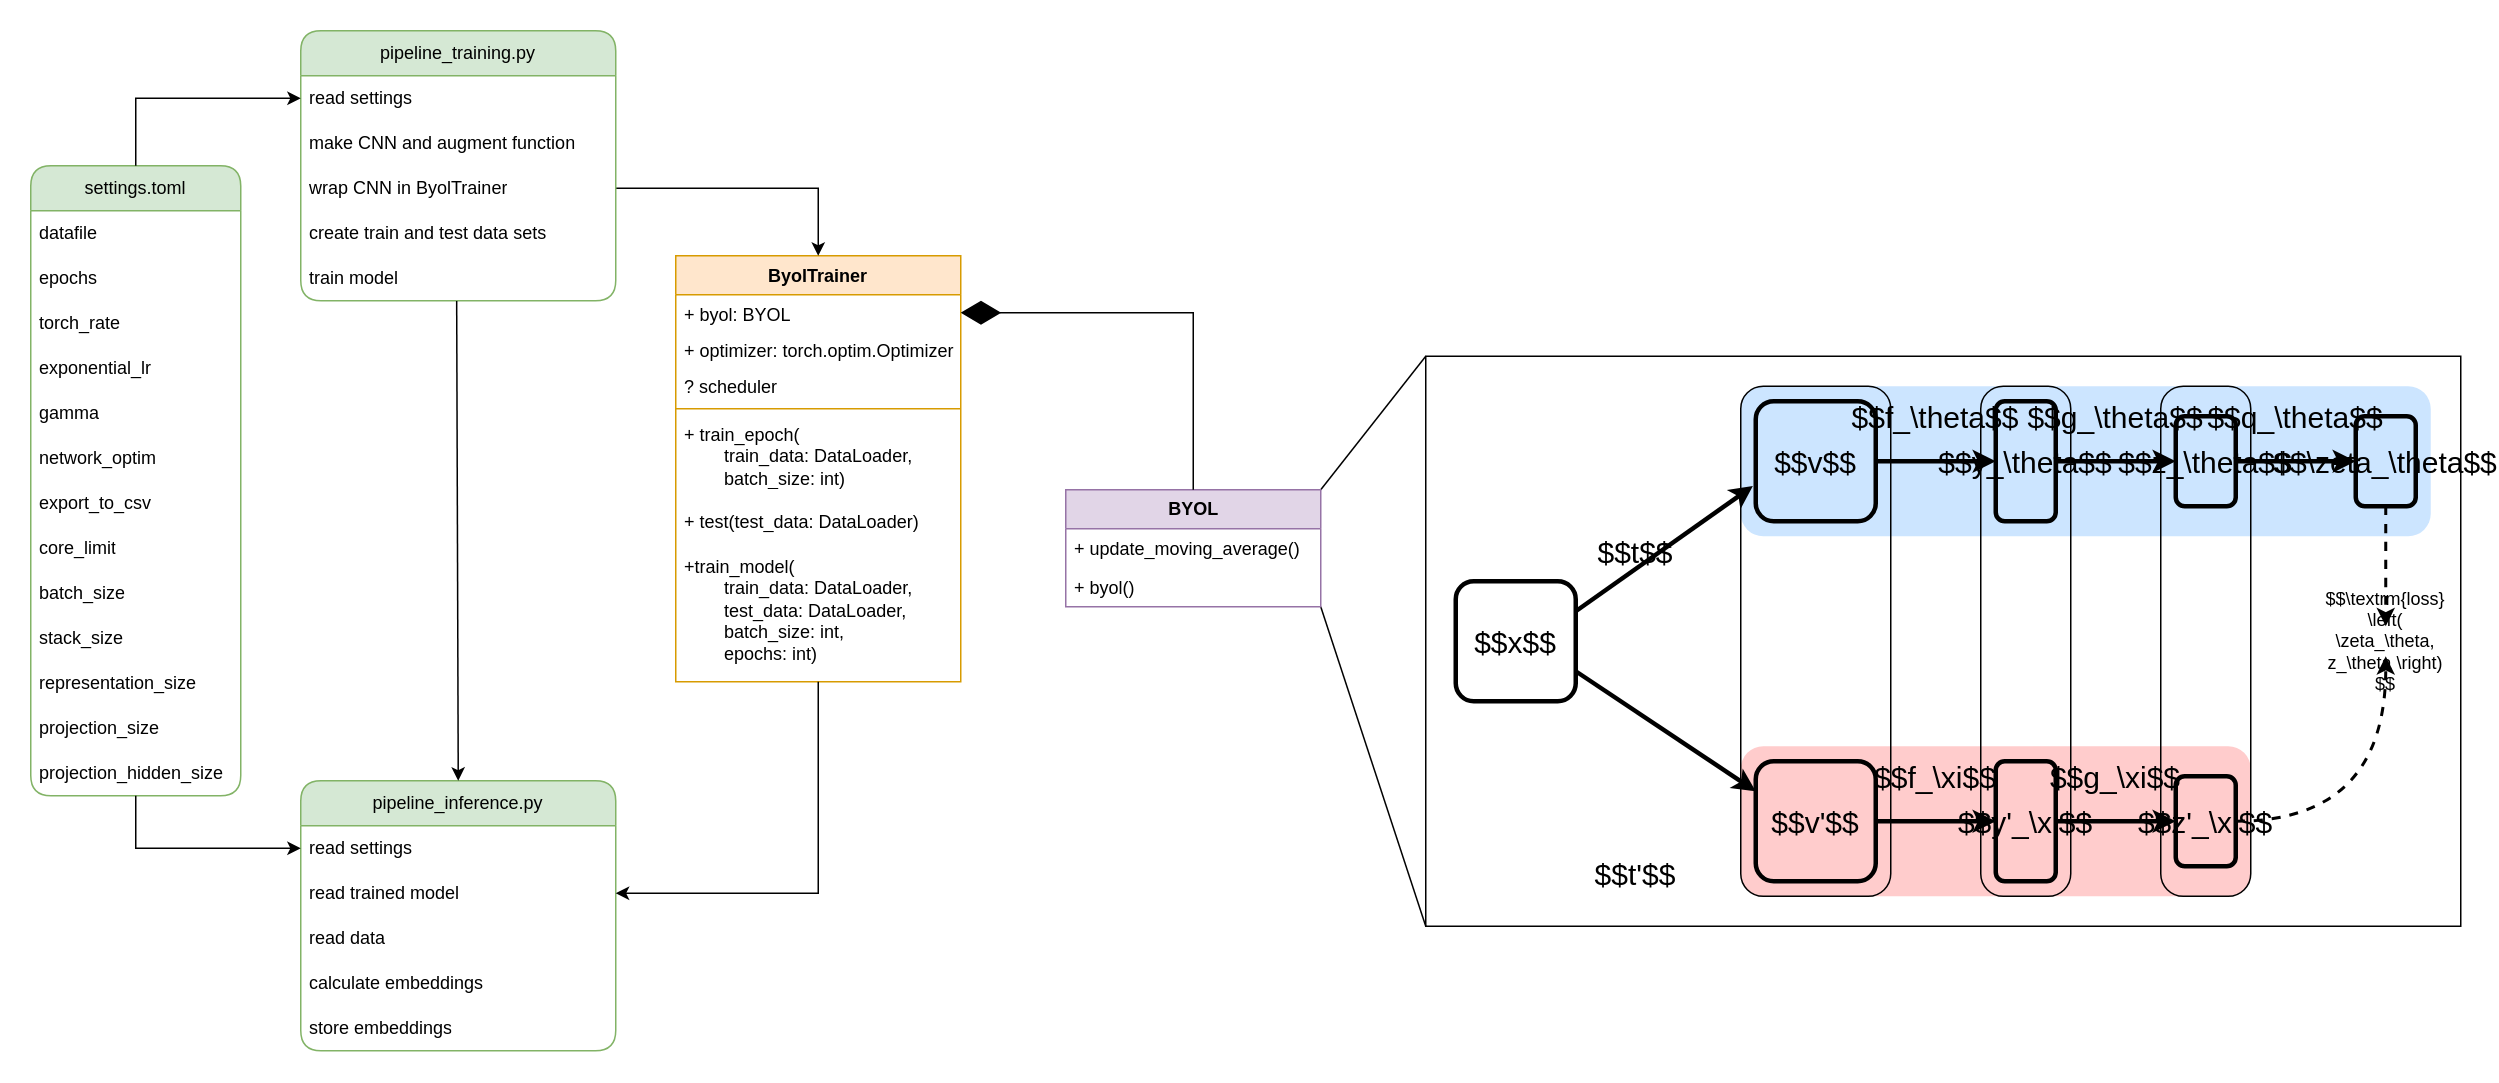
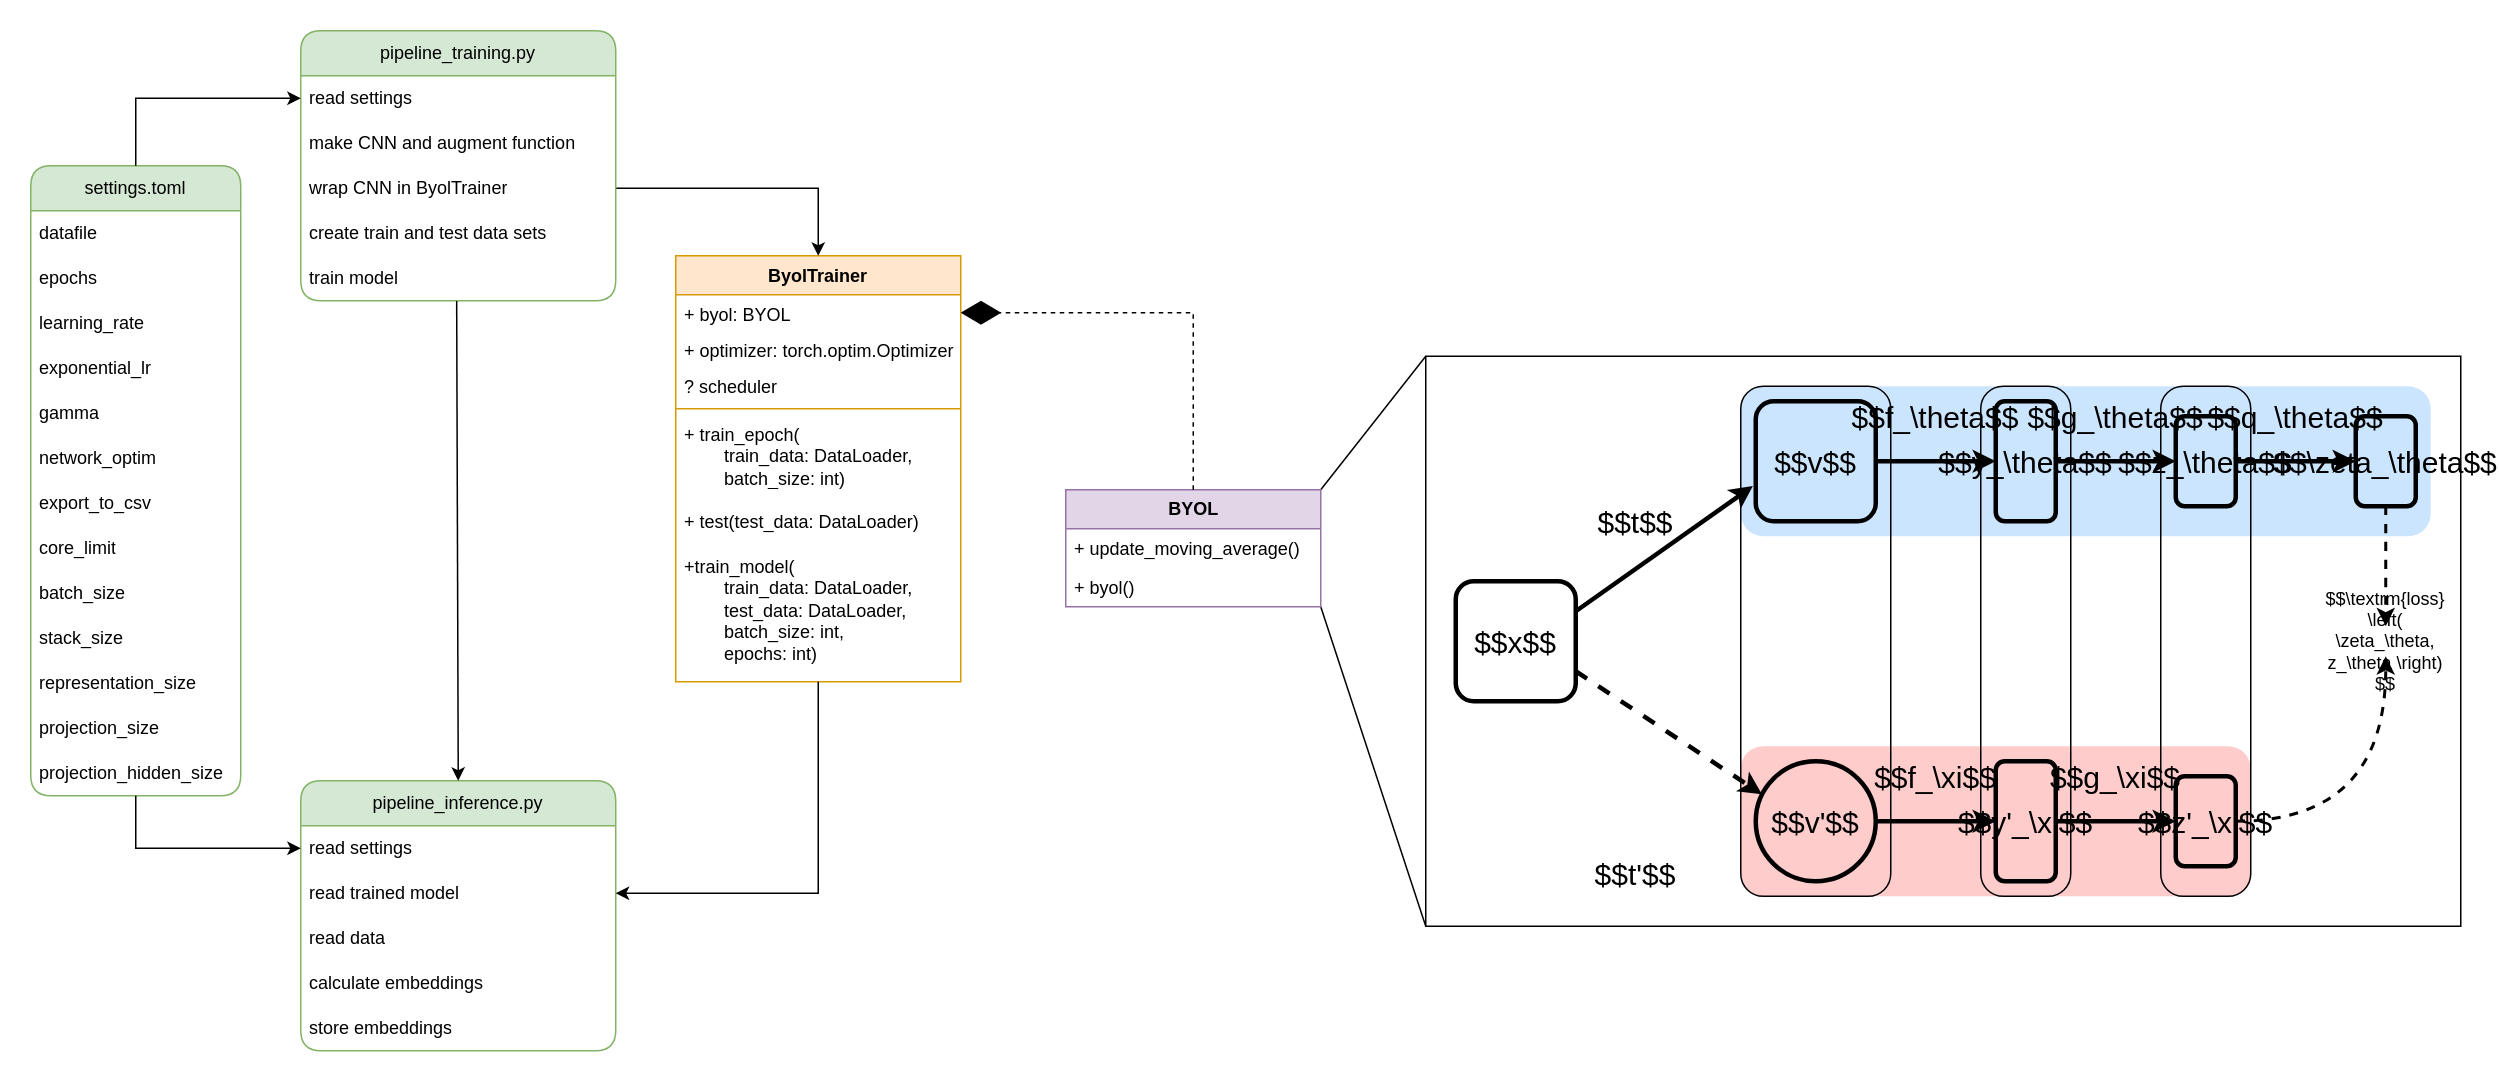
(1183, 313) -> (1183, 313)
(90, 323) -> (101, 323)
(1636, 551) -> (1636, 521)
(1686, 745) -> (1688, 746)
(1816, 821) -> (1816, 821)
